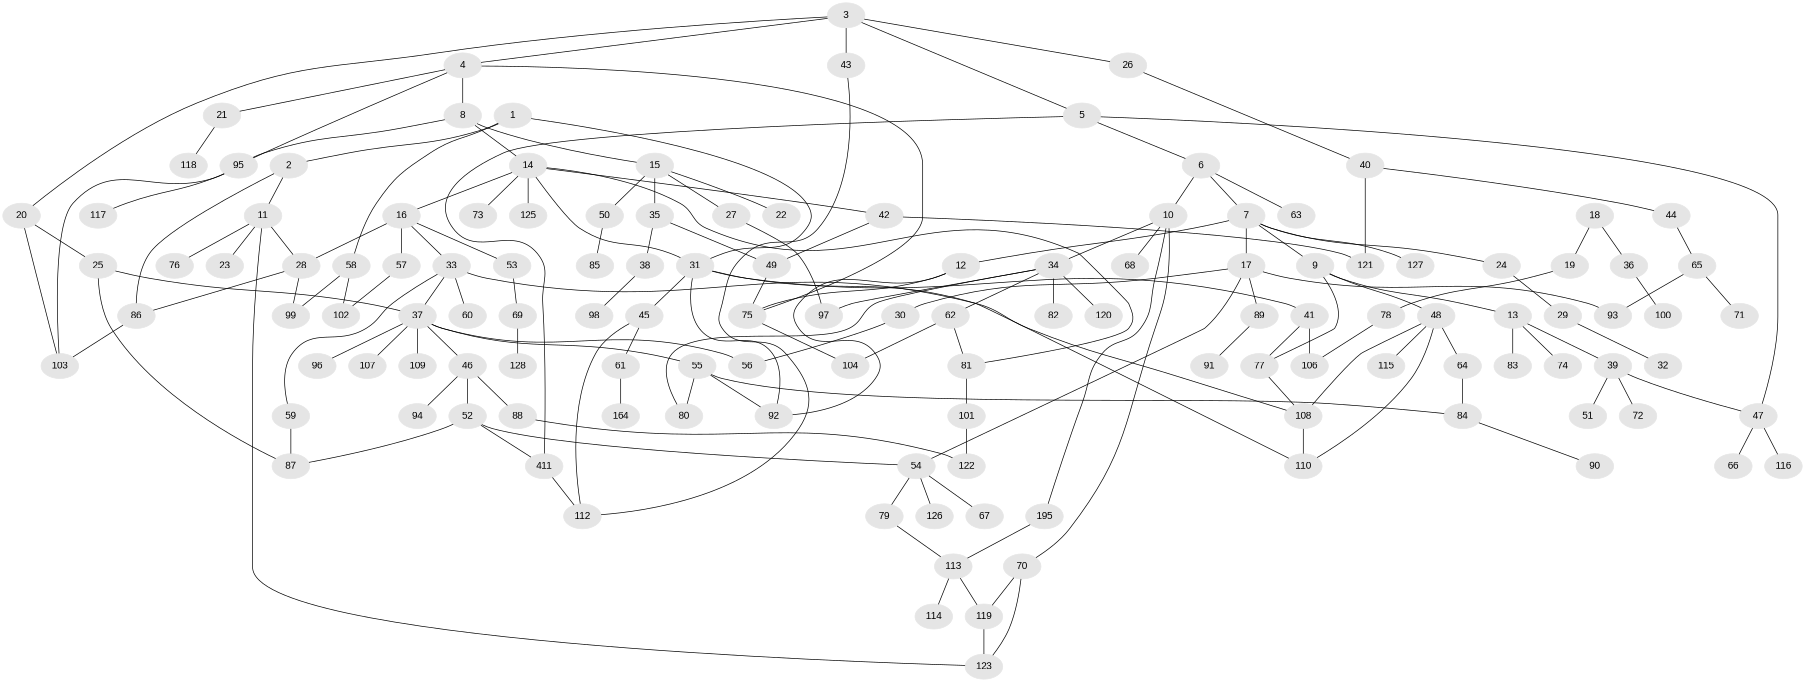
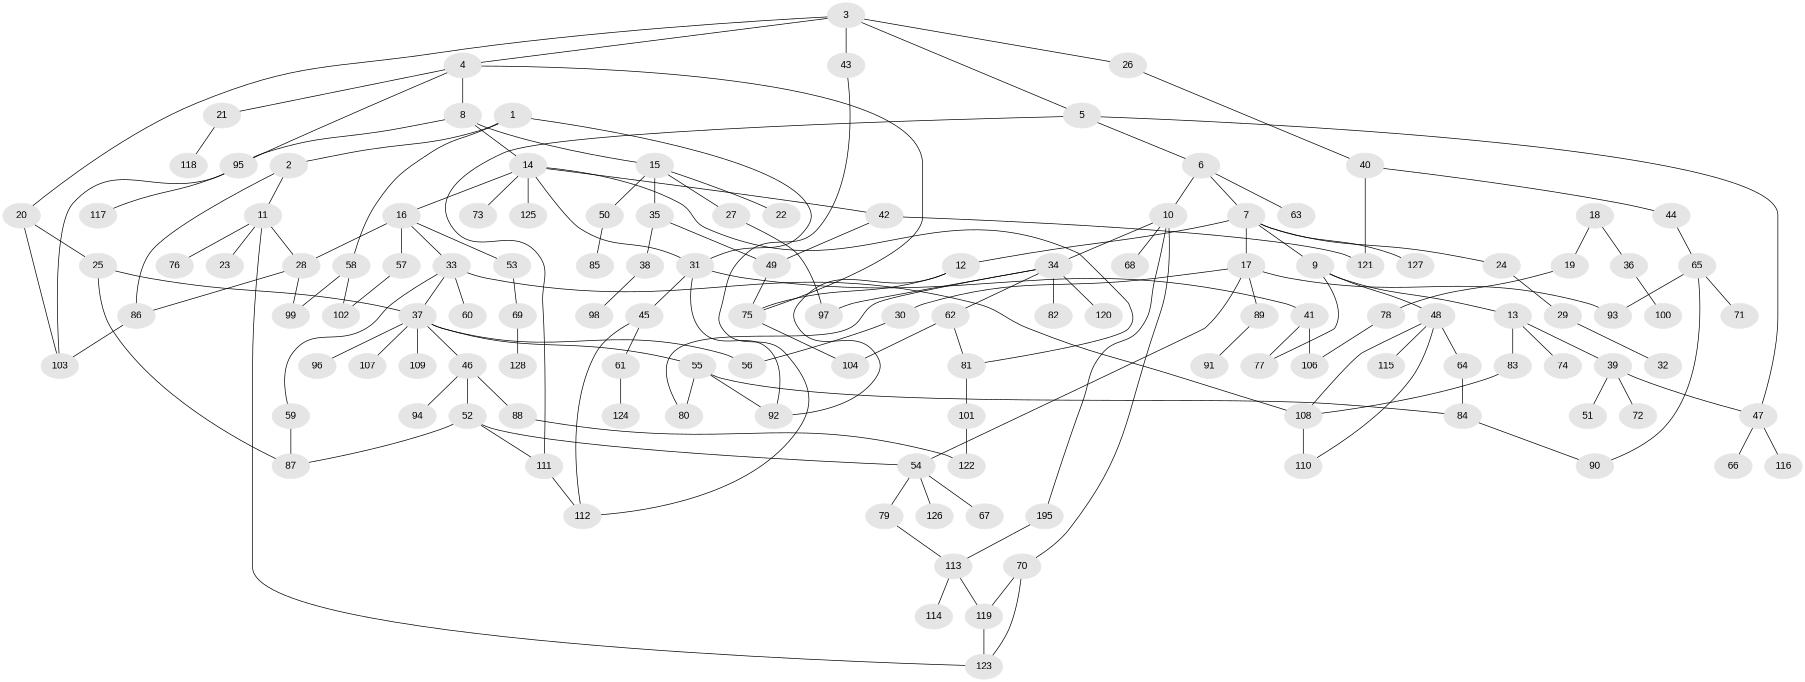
(1082, 355) -> none
none -> (1688, 387)
(1281, 391) -> (1411, 398)
(621, 416) -> (621, 416)
(544, 466) -> (544, 466)
